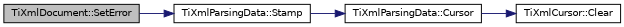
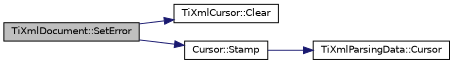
(242, 14) -> (226, 50)
(494, 14) -> (152, 22)
